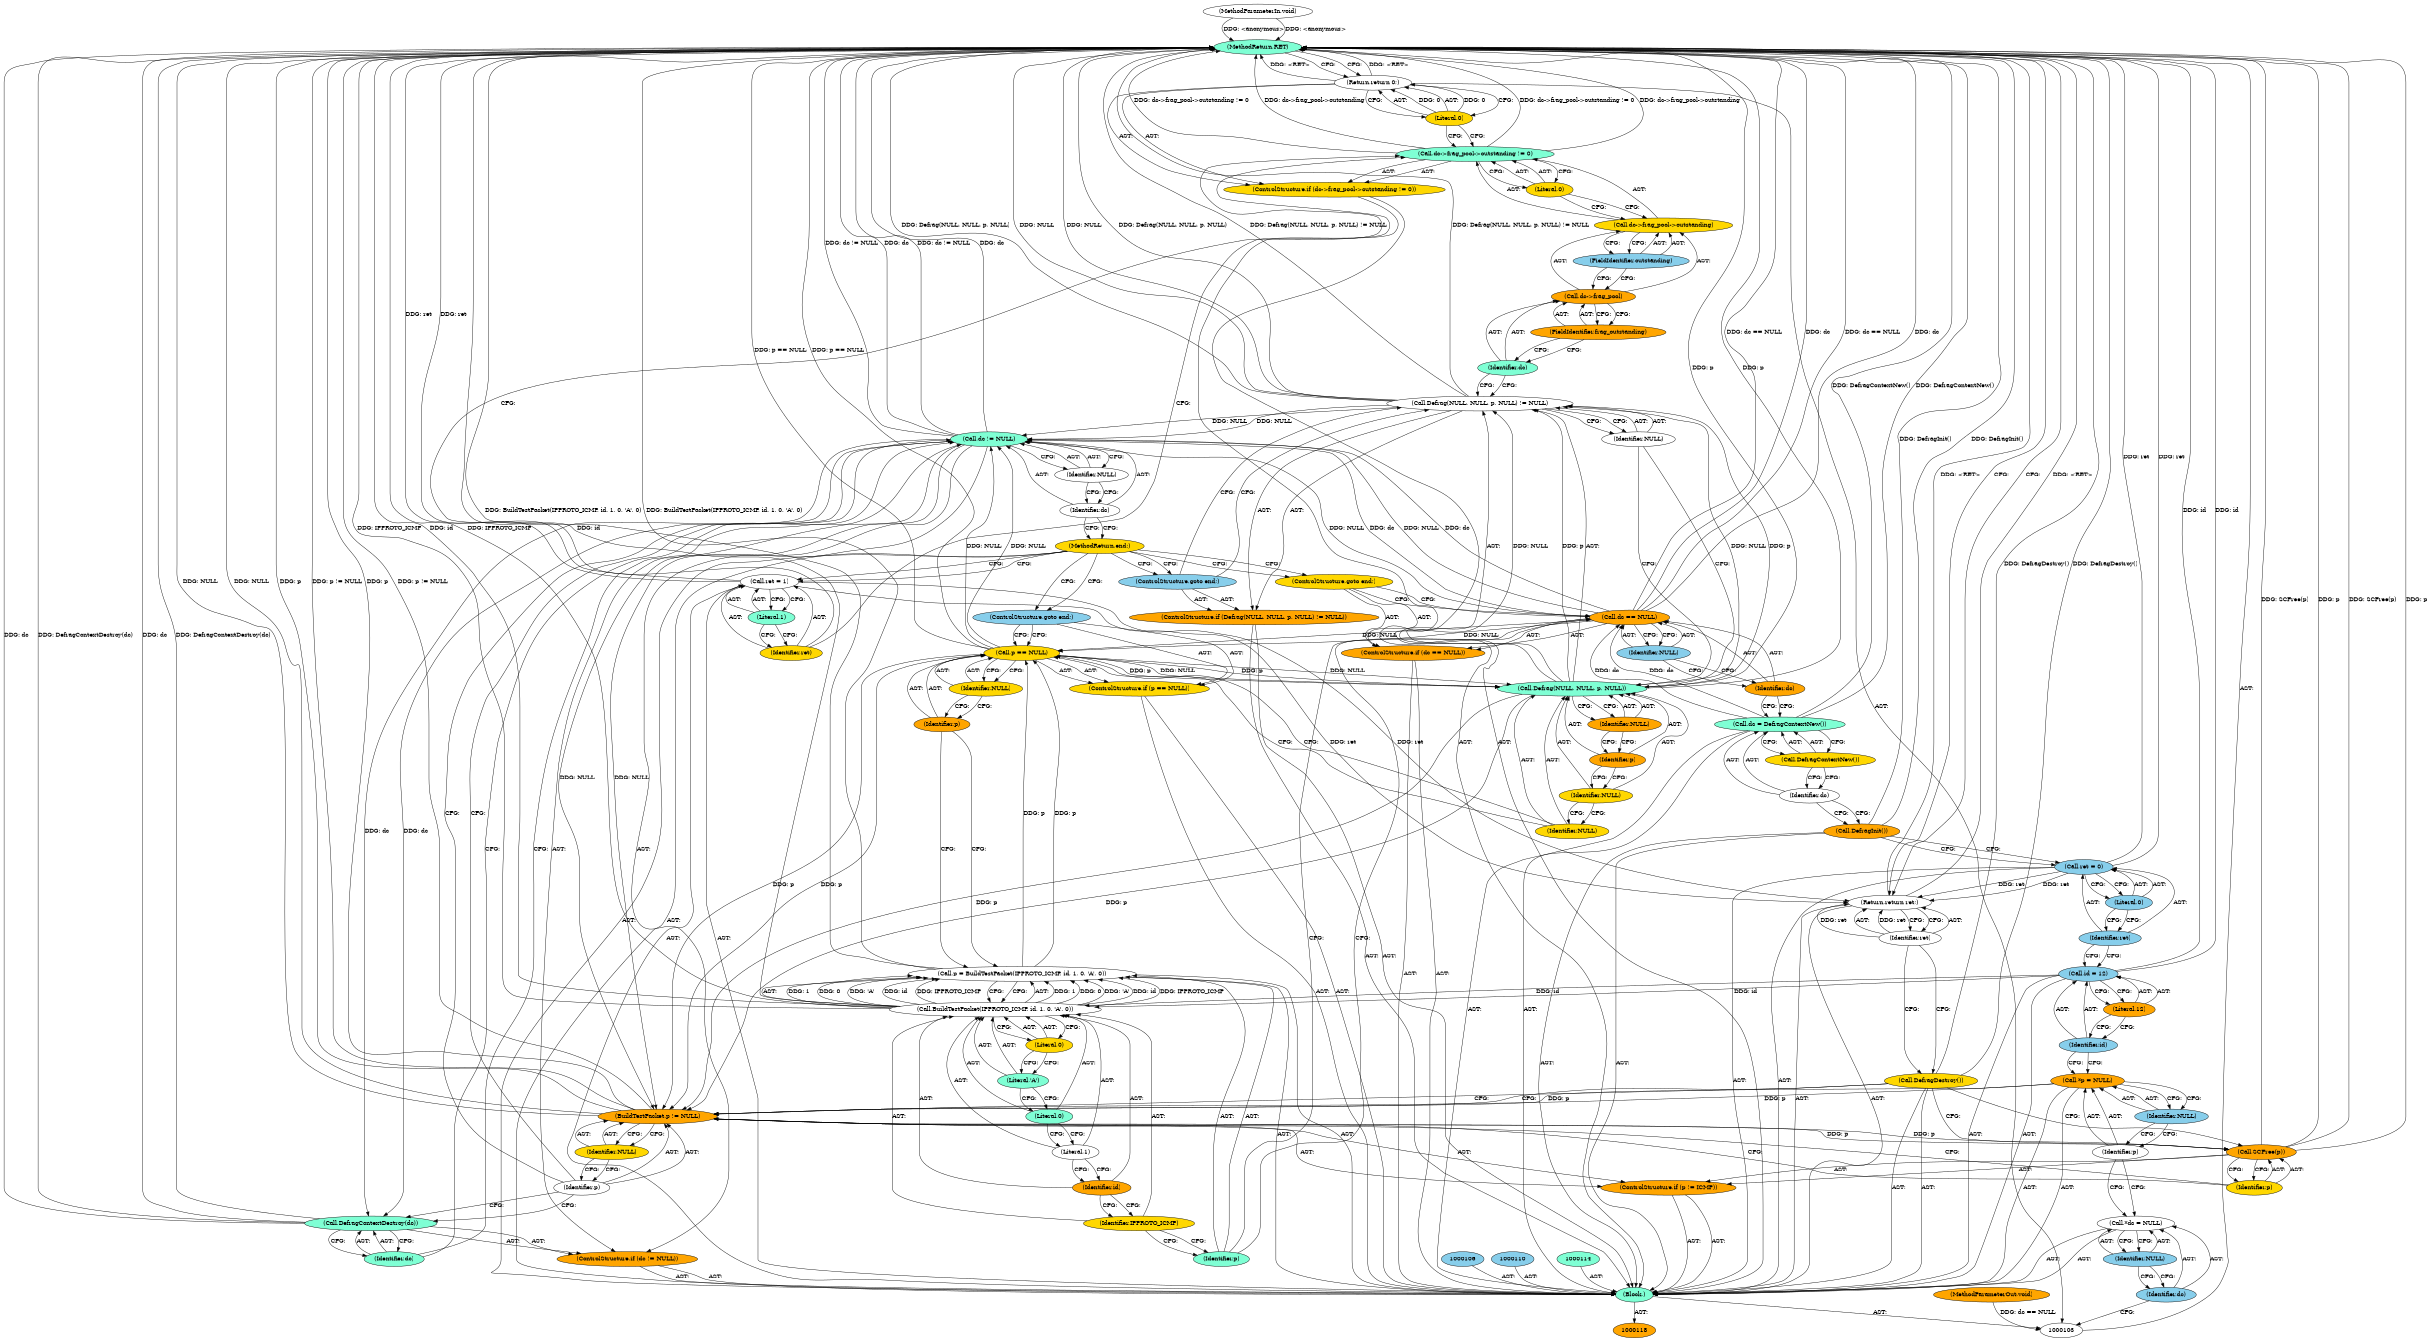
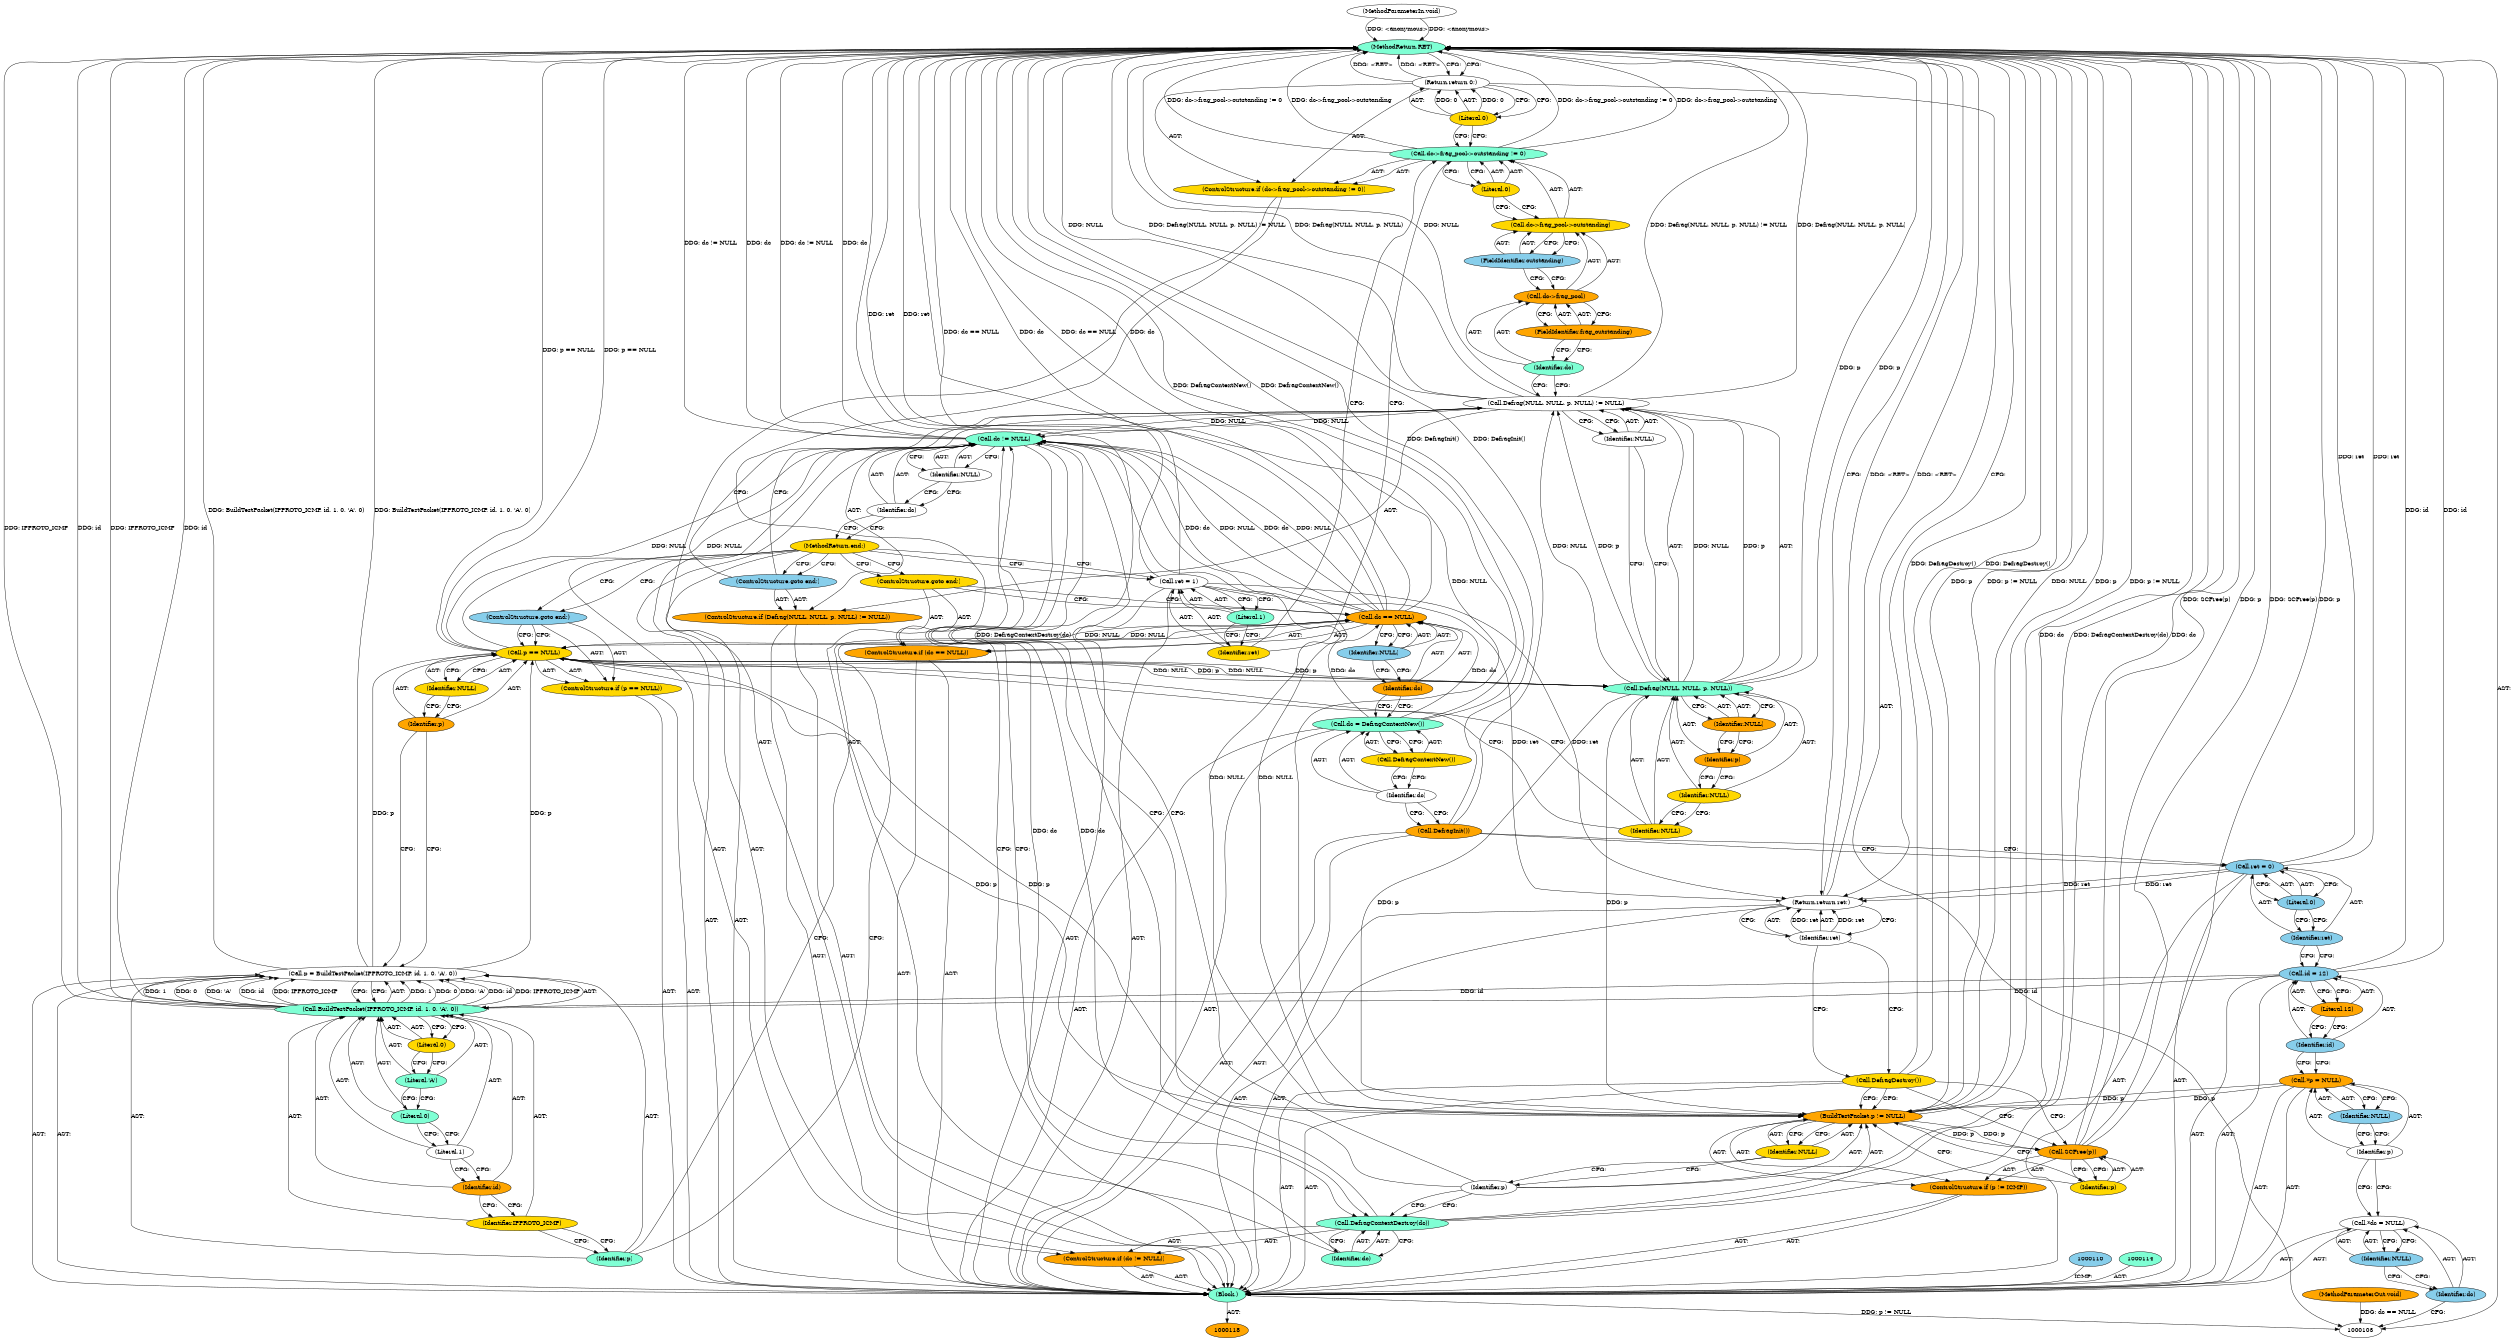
(2250, 281) -> (2497, 217)
(995, 1010) -> (381, 1010)
(1463, 1259) -> none
(1532, 1277) -> (2084, 1277)
(1881, 1313) -> (1886, 1313)
